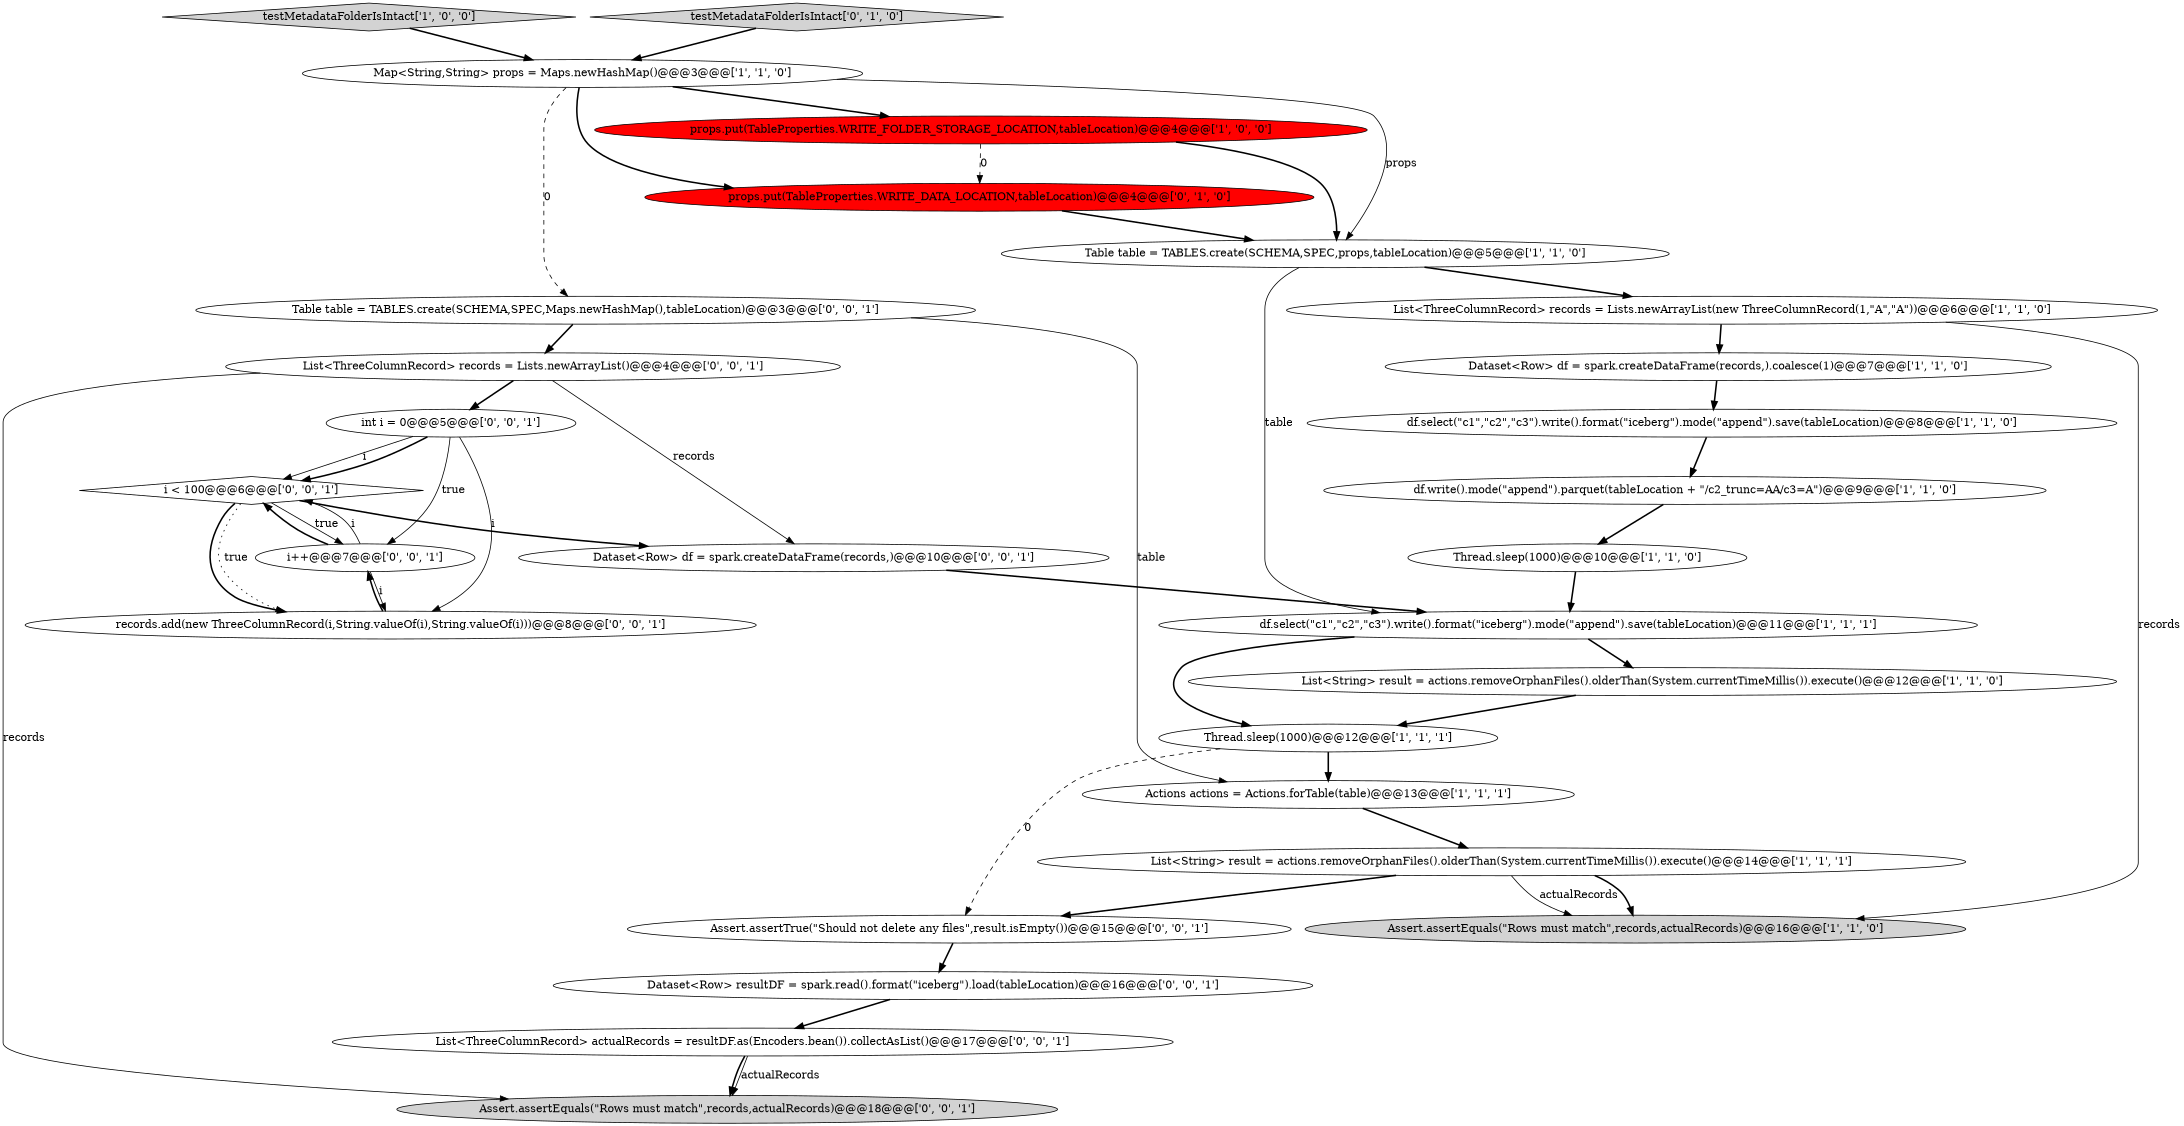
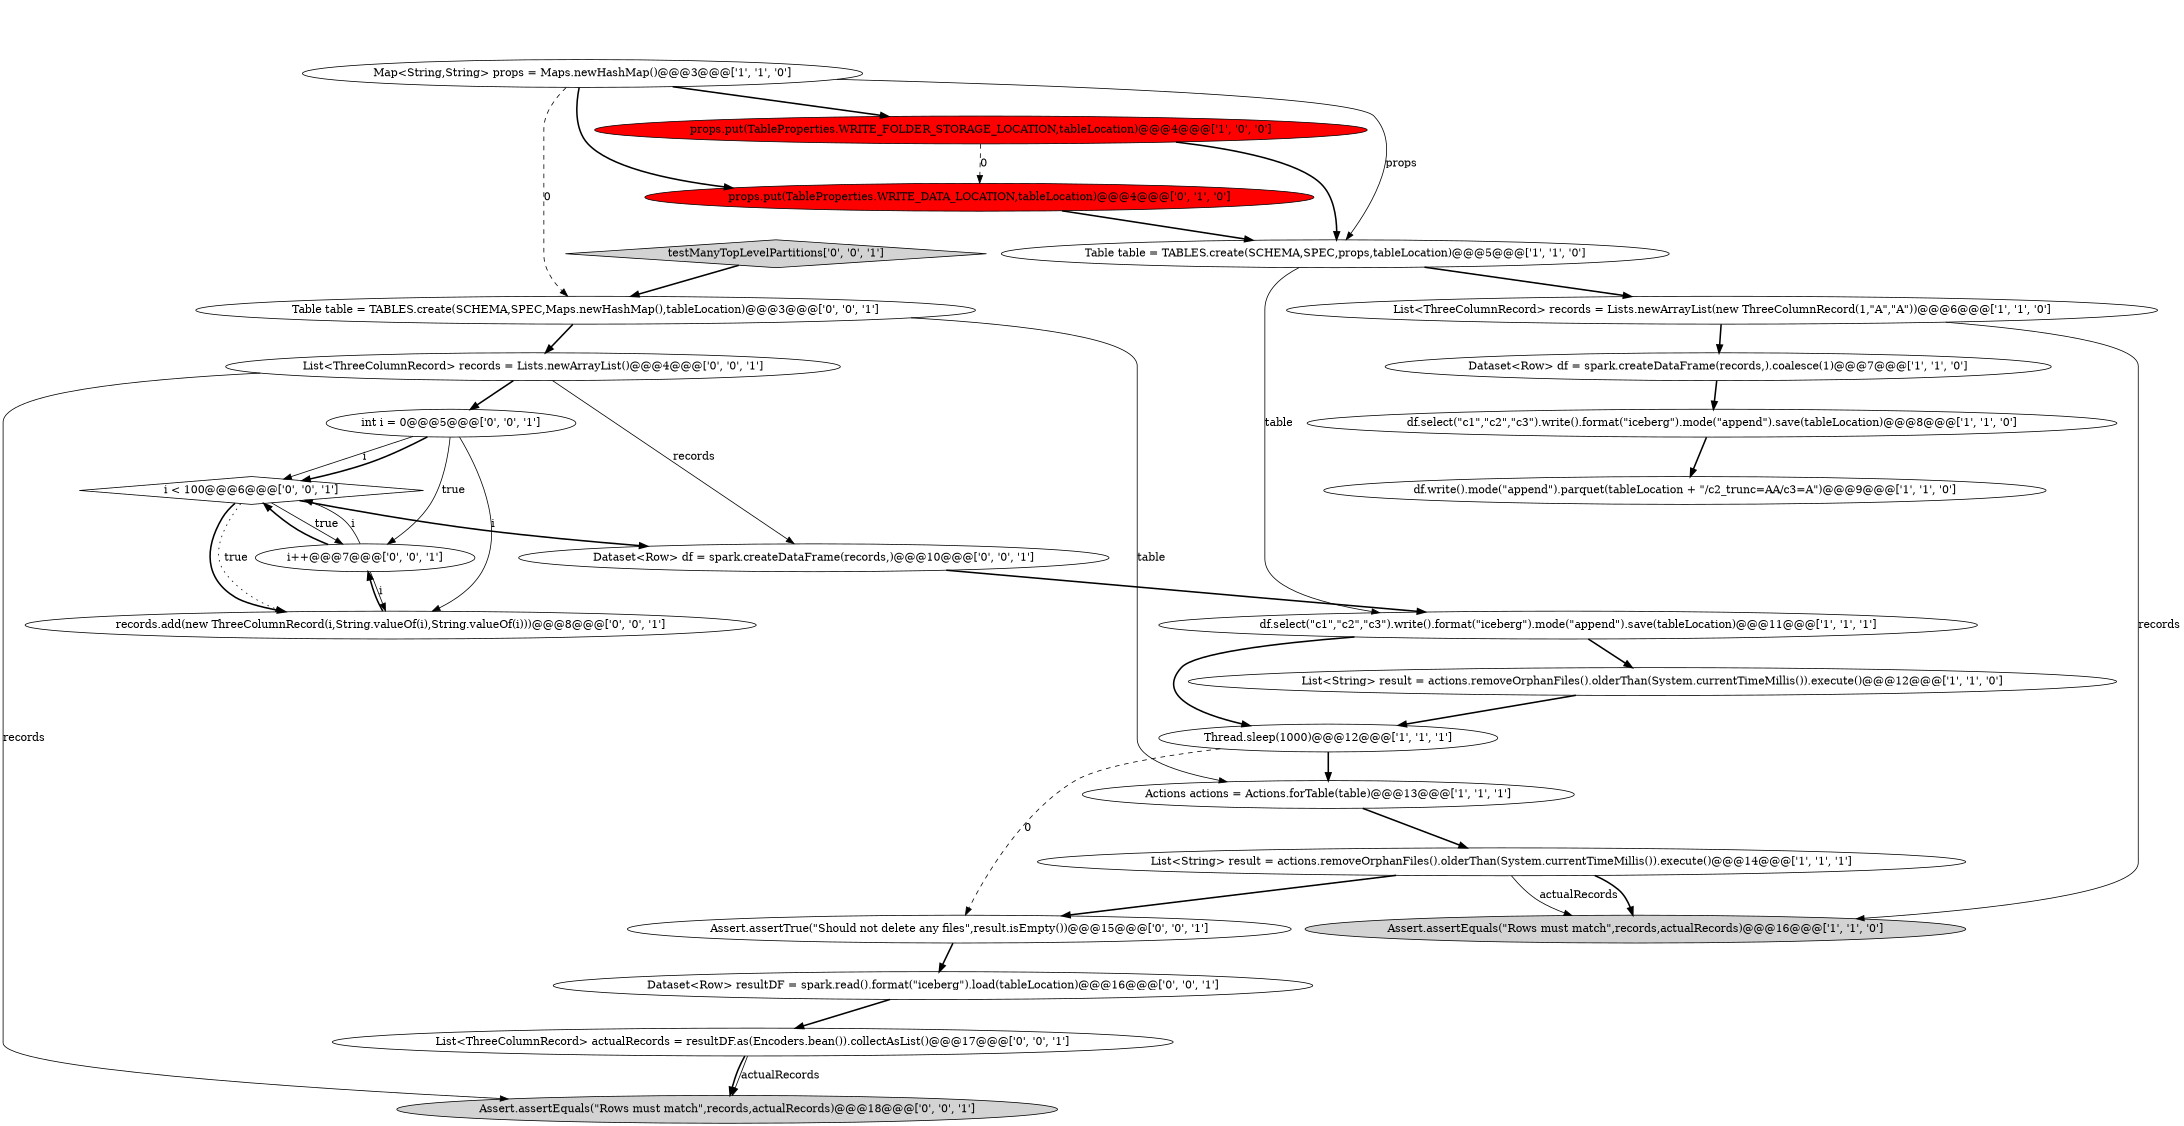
(369, 17) -> none
(797, 17) -> none
none -> (776, 254)
(1577, 558) -> none
